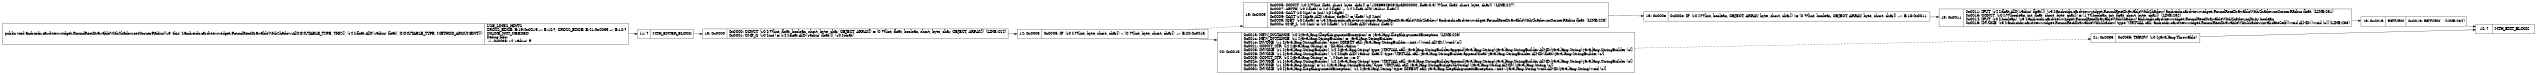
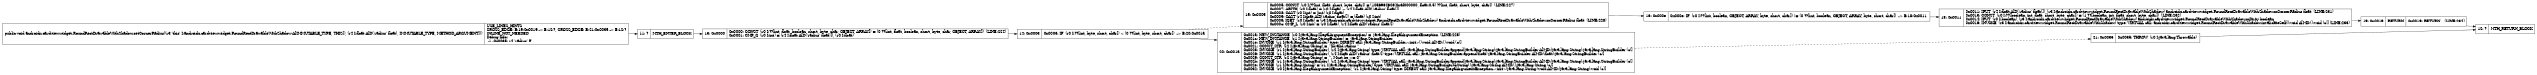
(2512, 29) -> (2512, 29)
